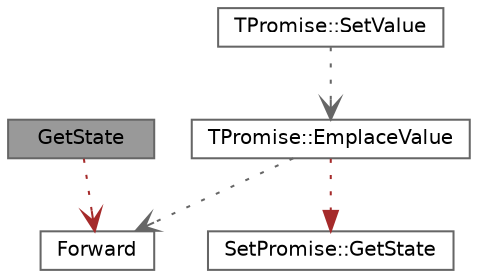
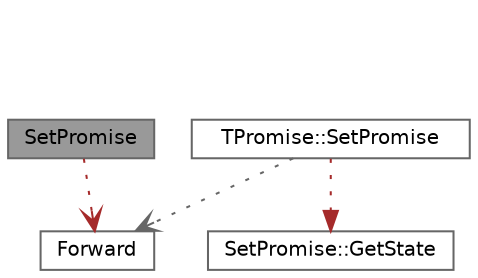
(331, 27) -> none
(81, 139) -> (81, 139)
(331, 139) -> (331, 139)
